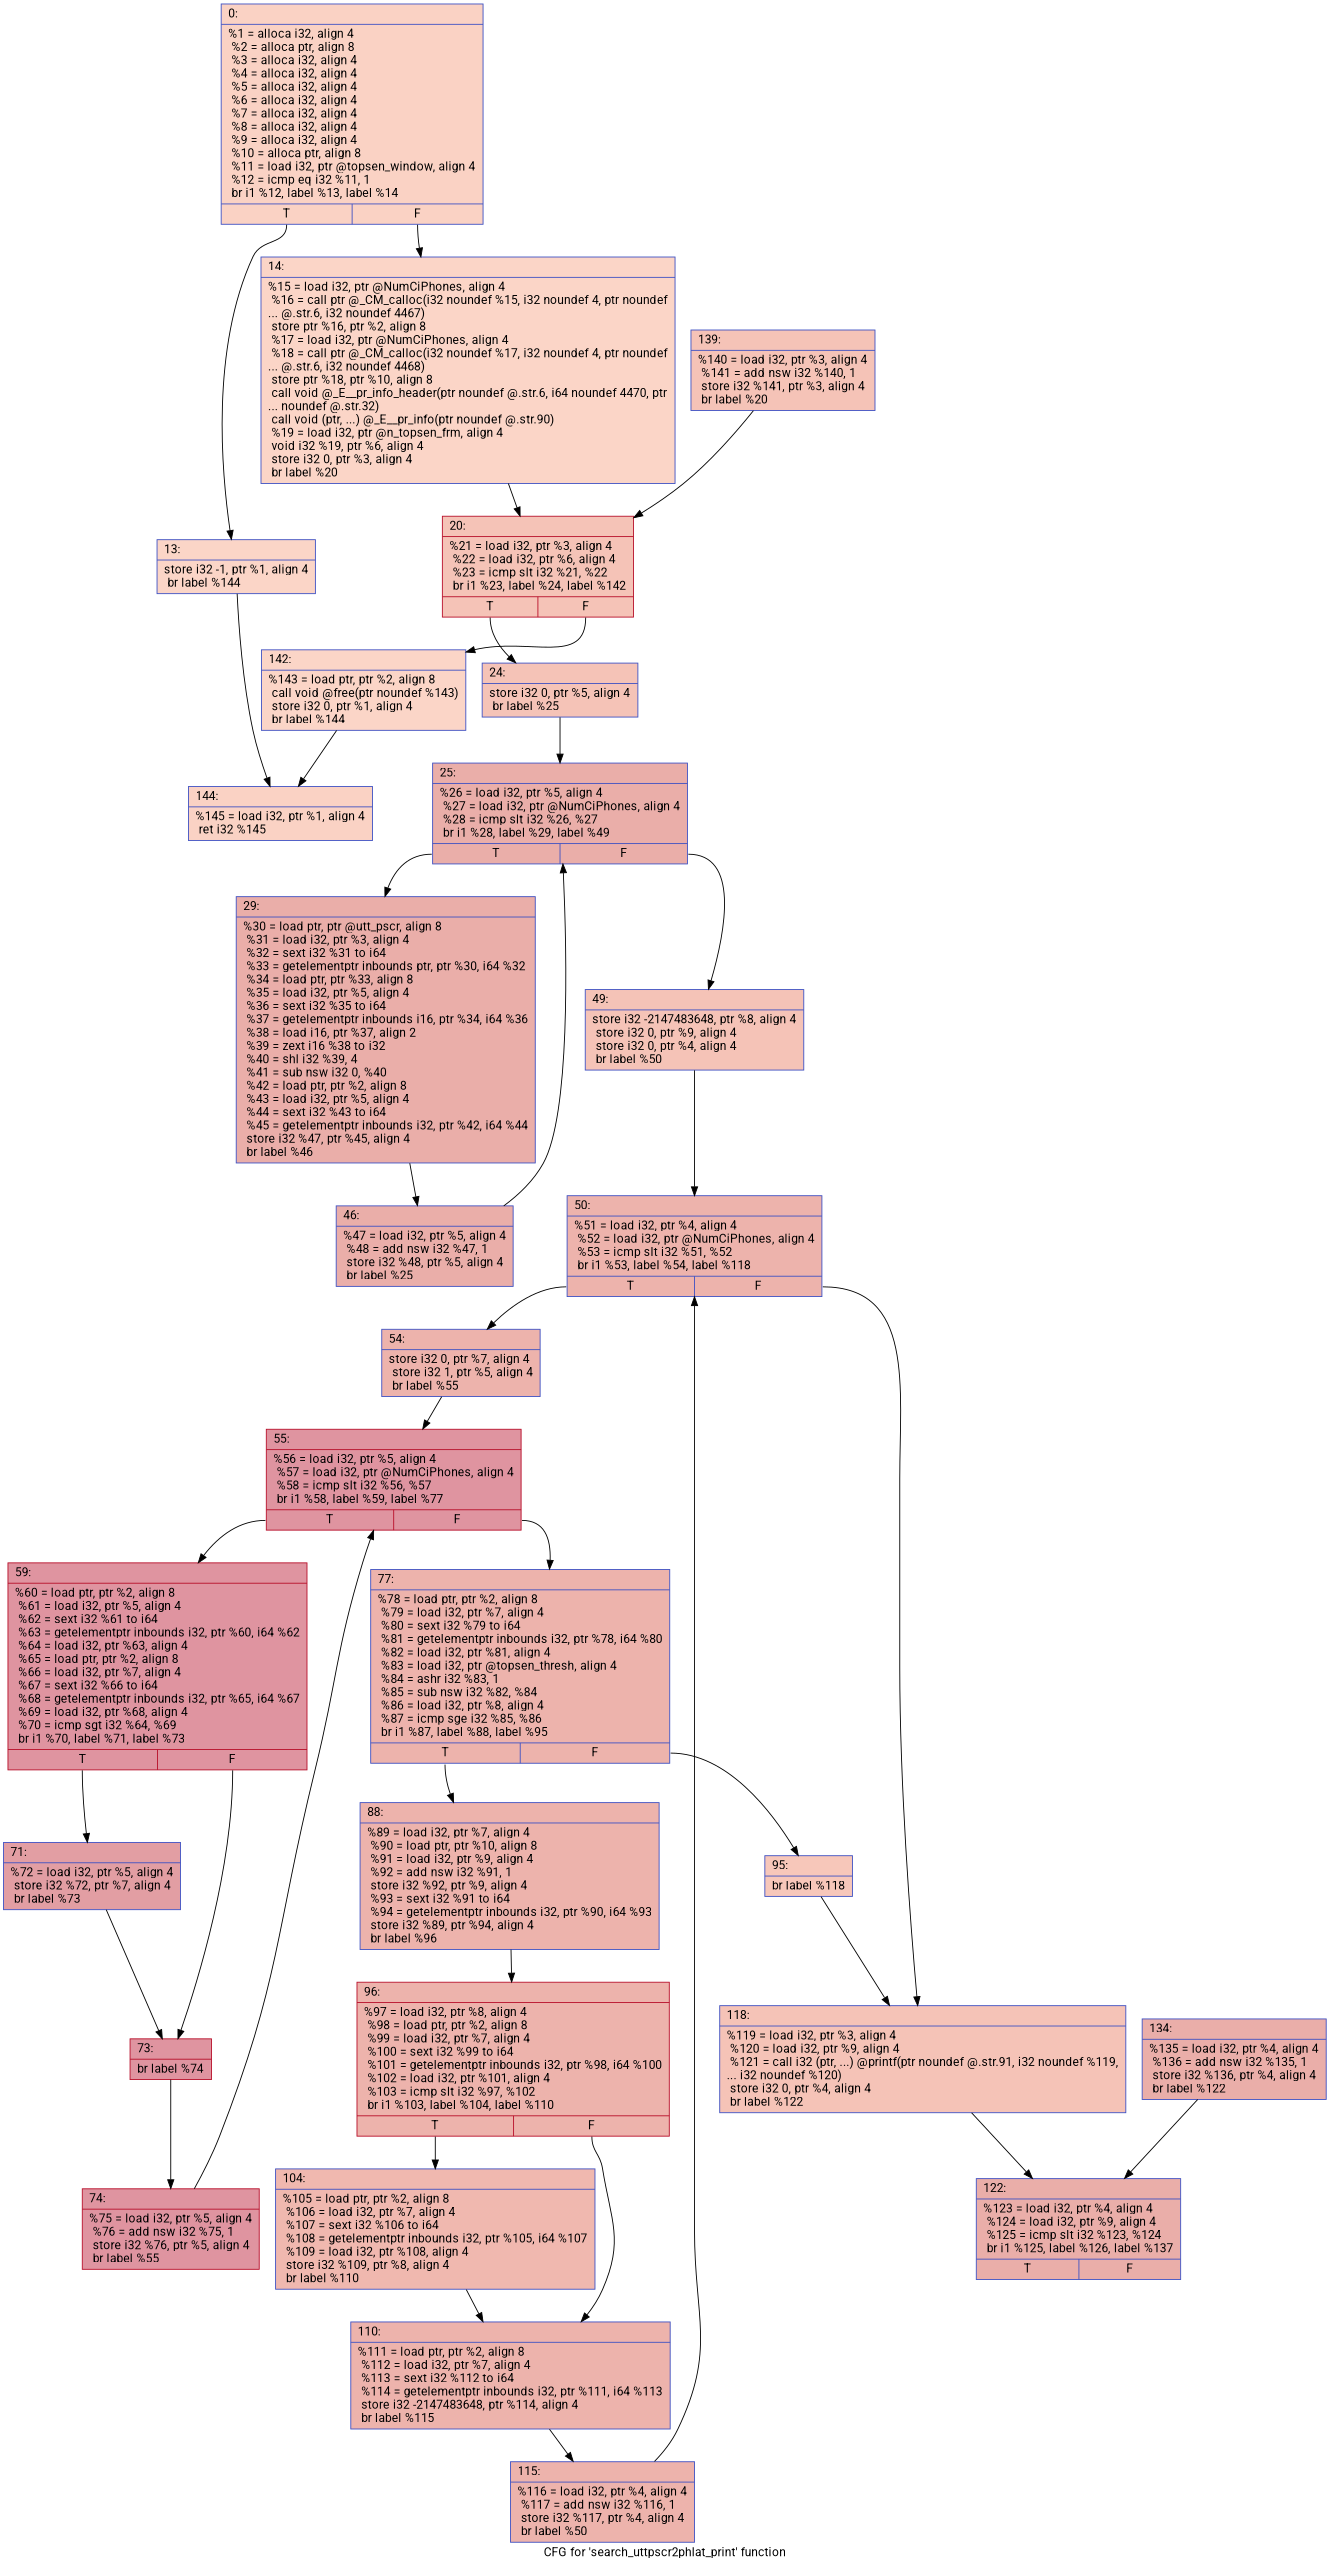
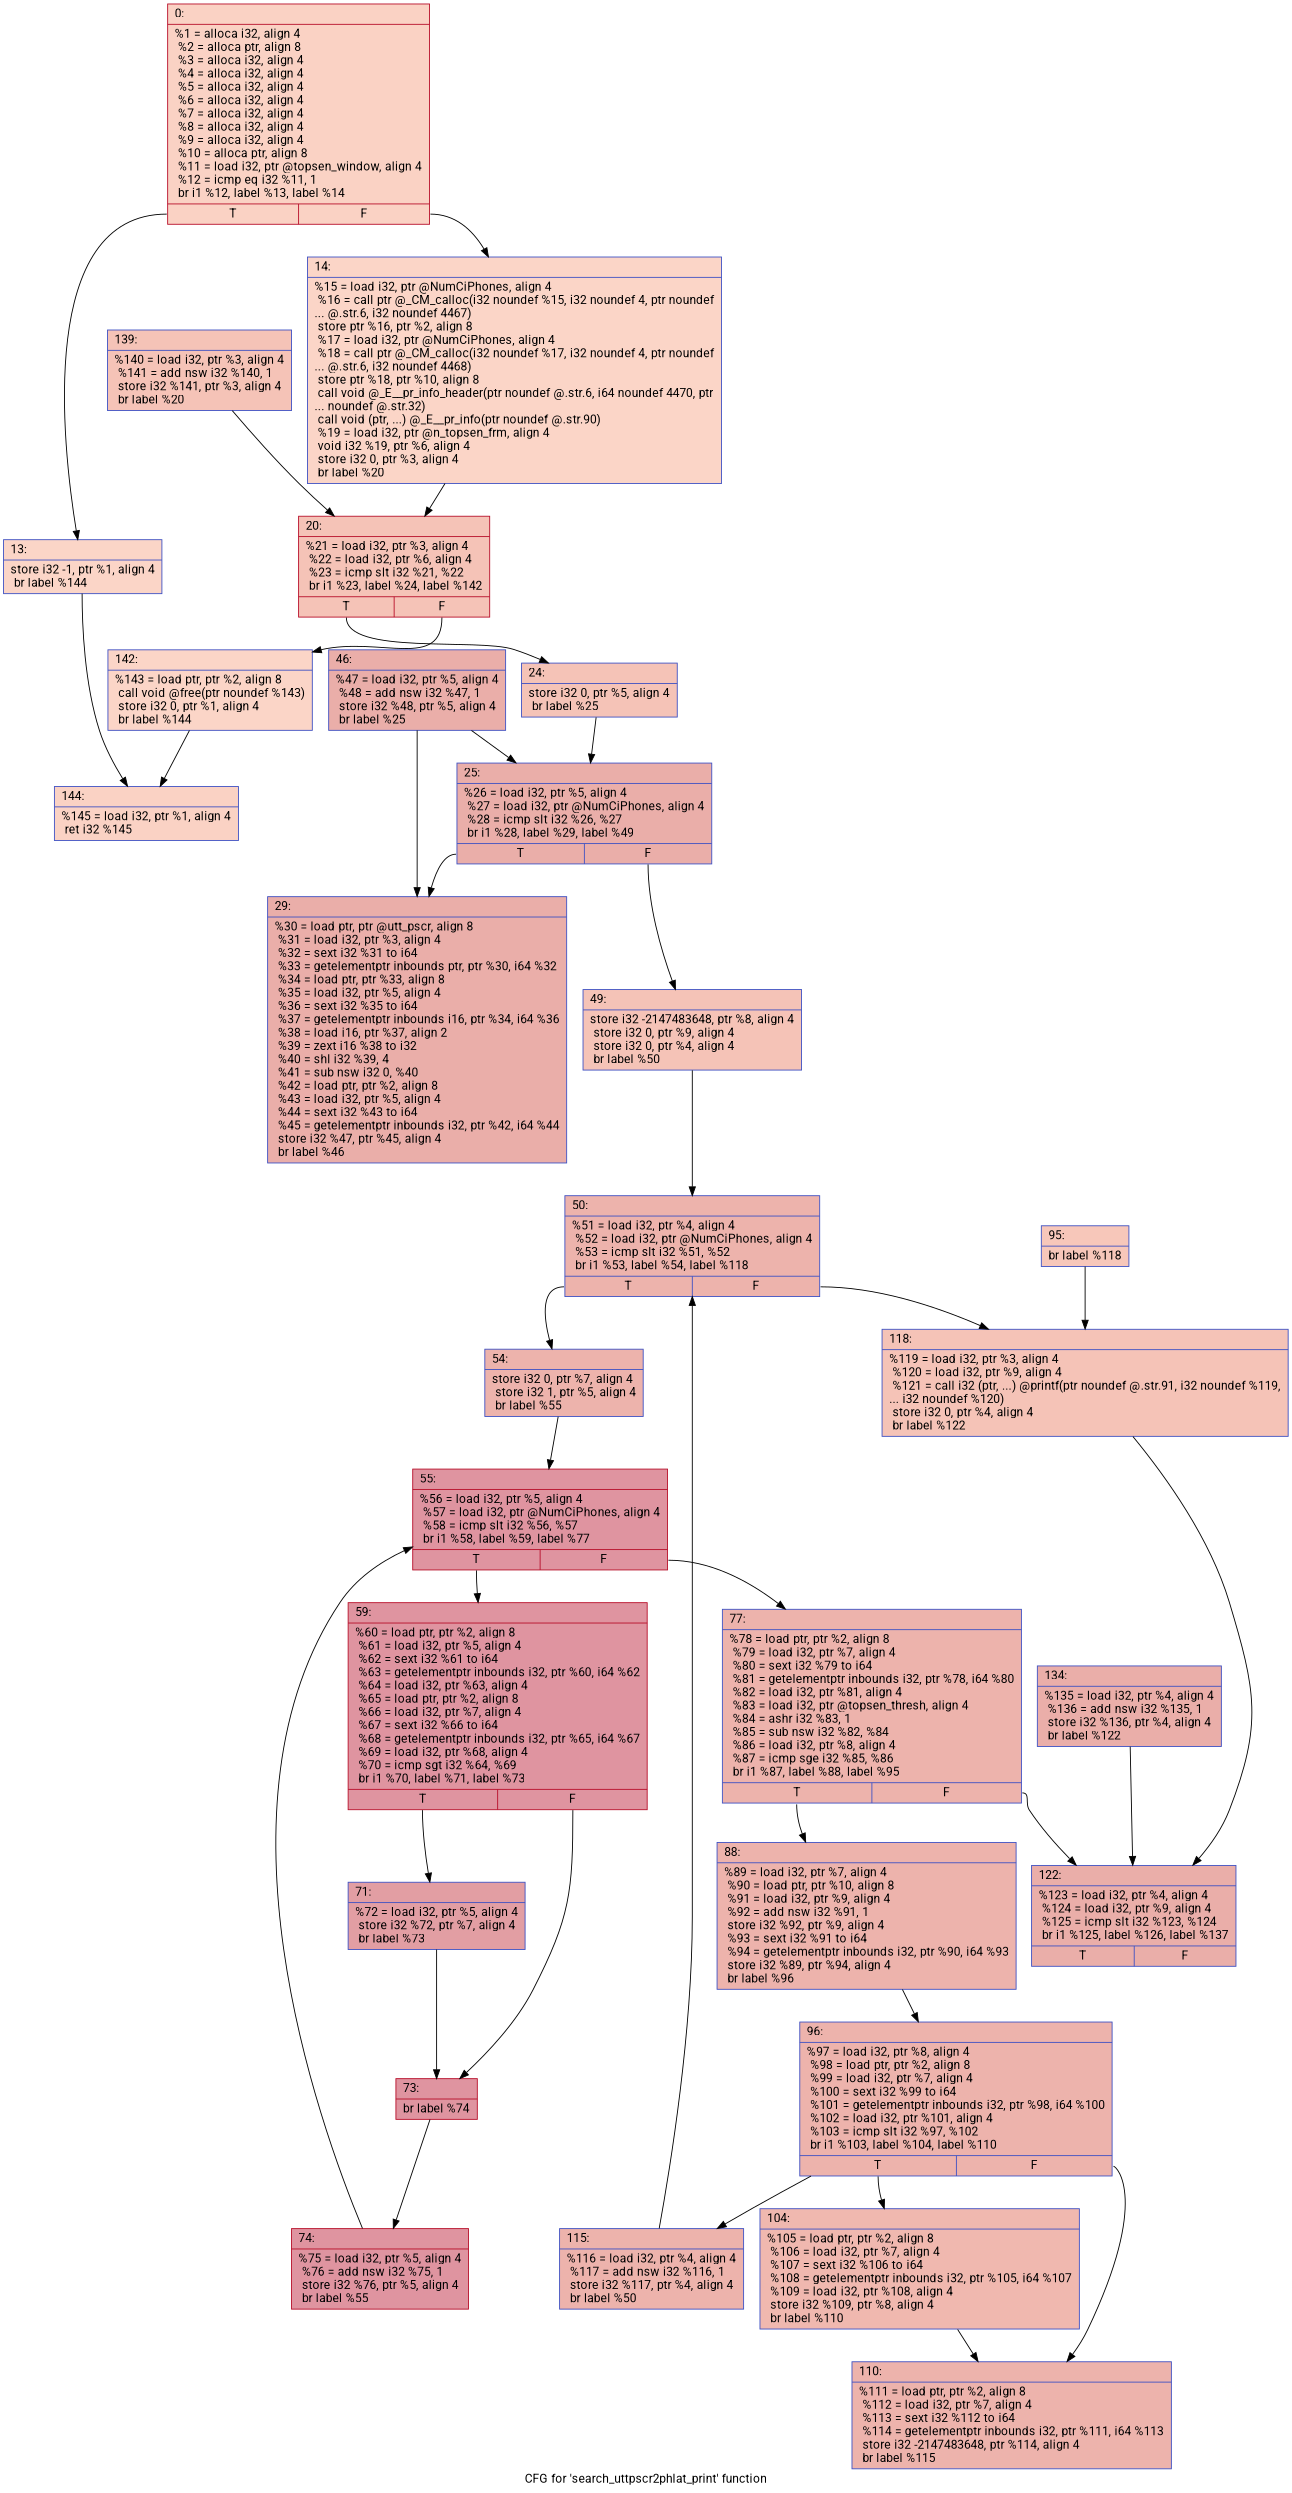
(352, 114) -> (299, 114)
(413, 1180) -> (417, 809)
(743, 1785) -> (1042, 1827)
(513, 2059) -> (956, 2099)
(559, 2442) -> (768, 2200)
